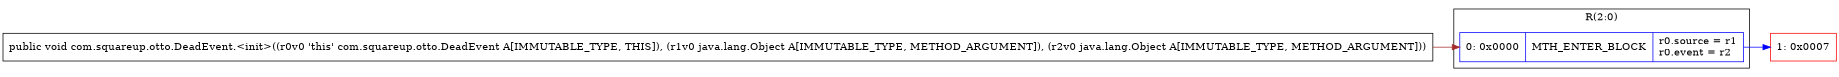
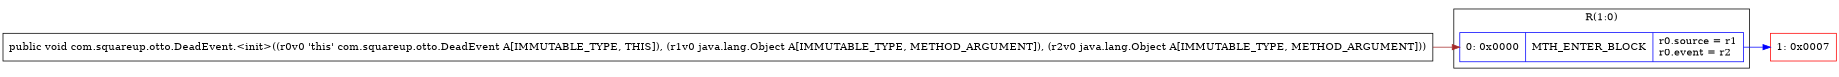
(1602, 18) -> (1602, 18)
